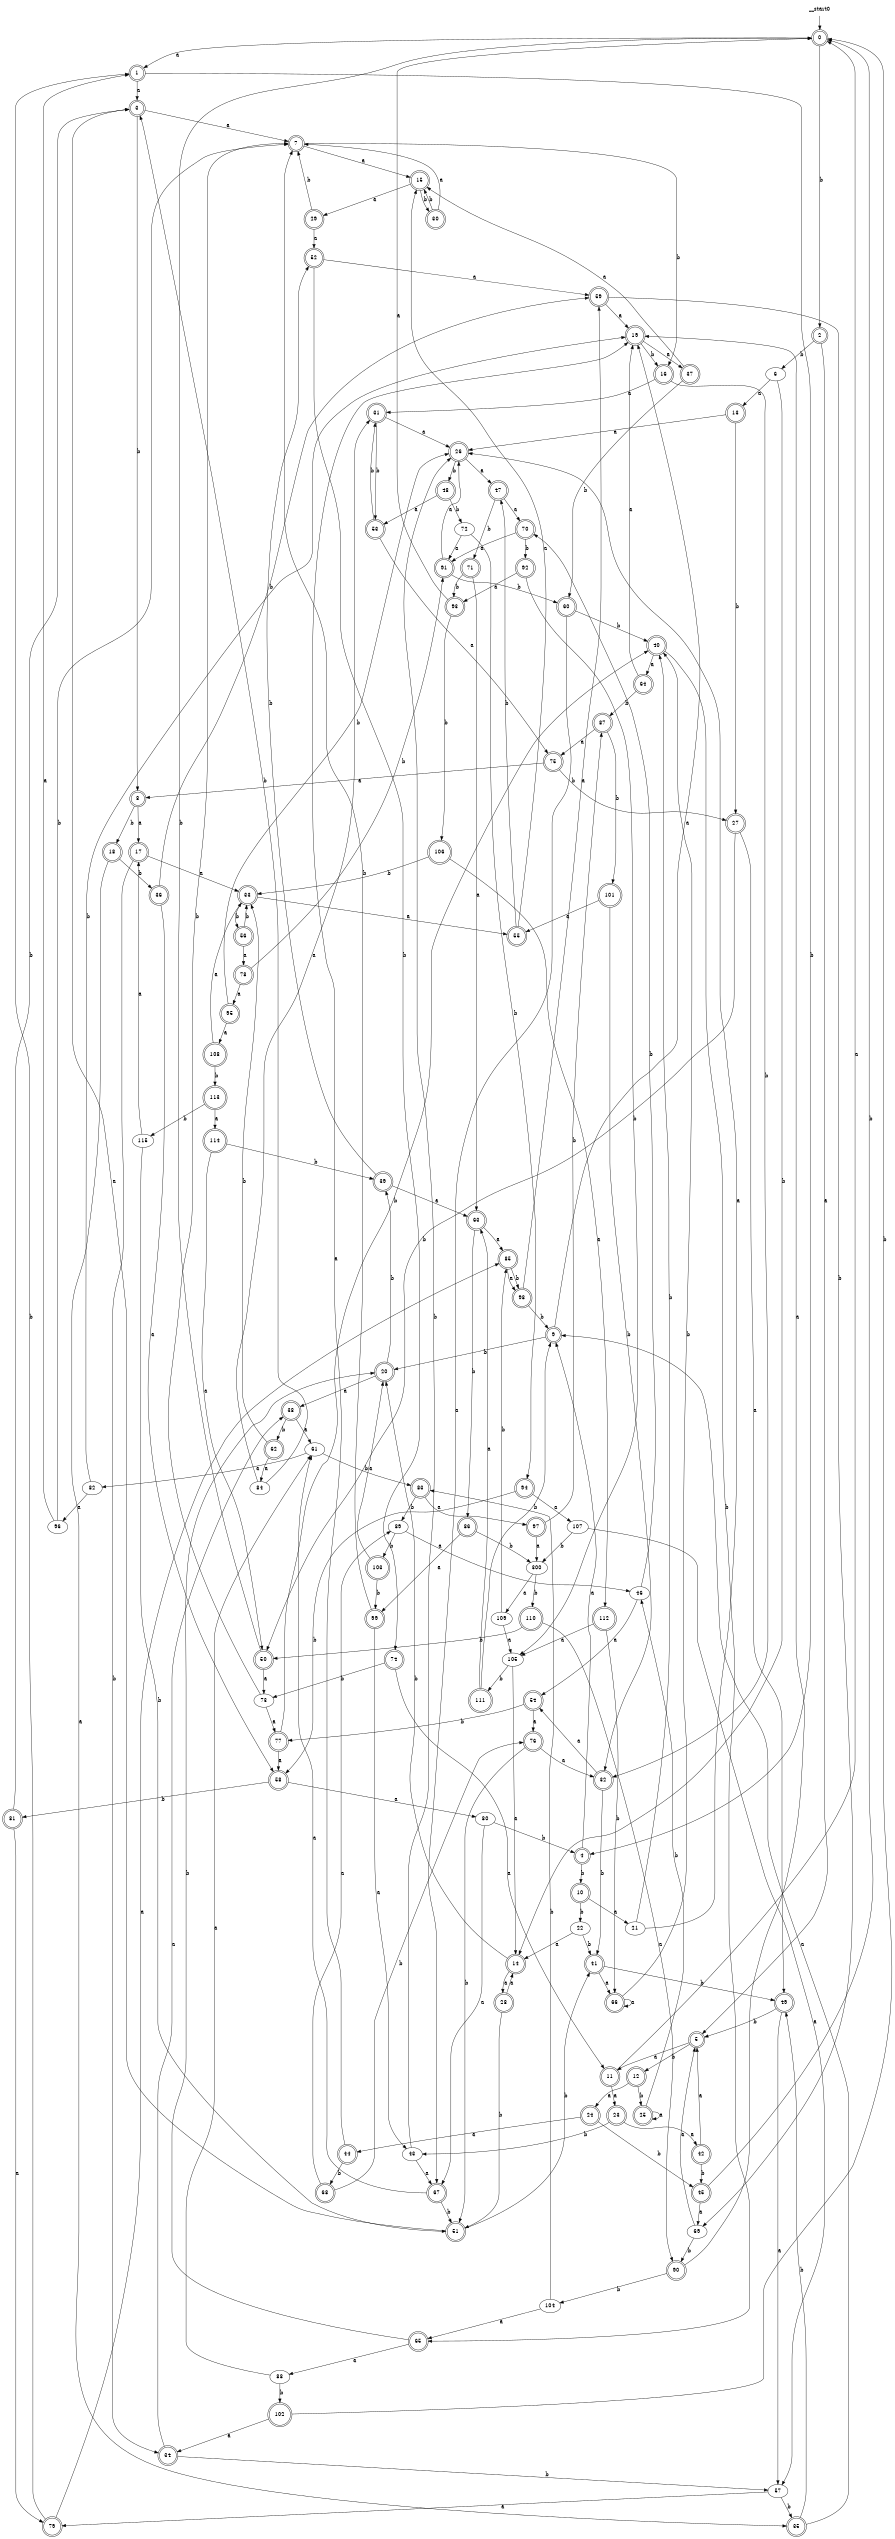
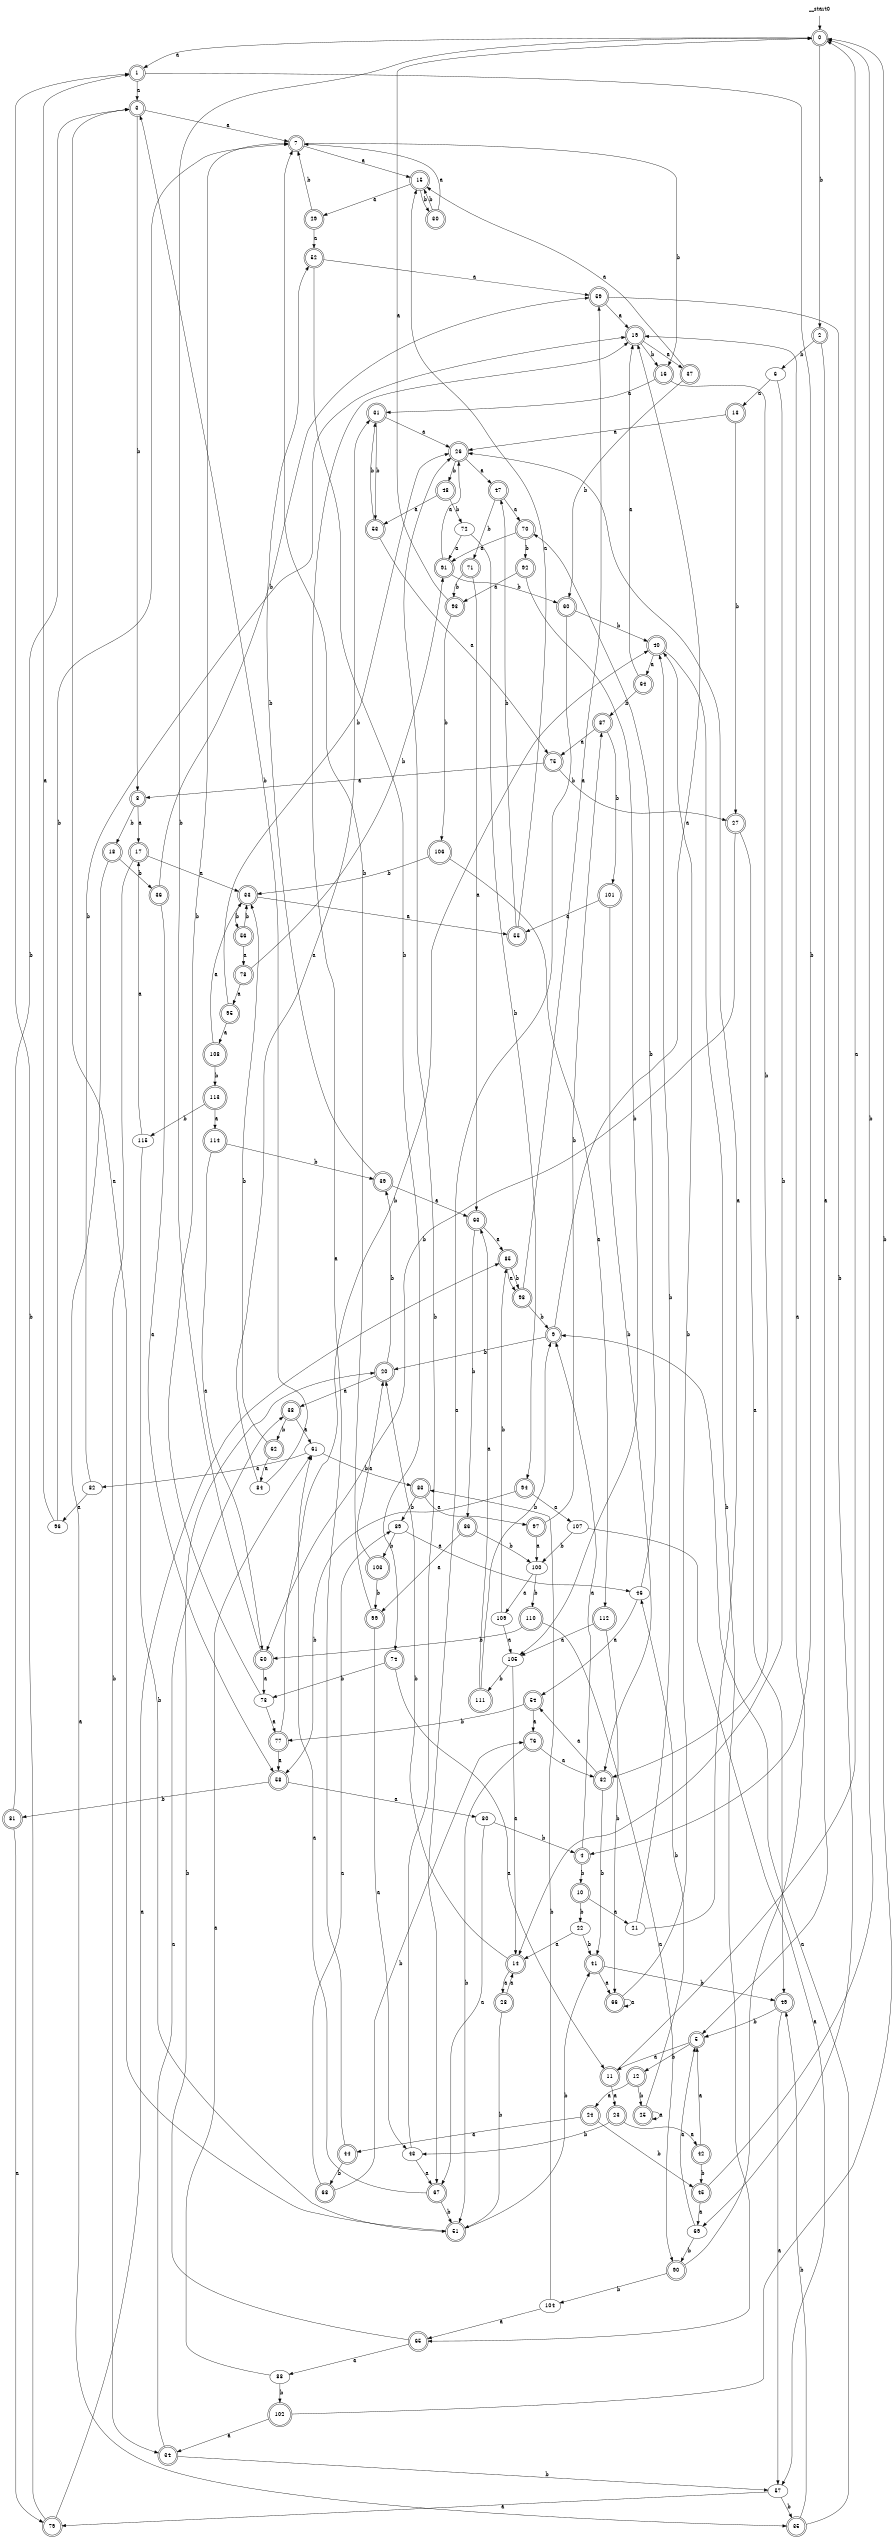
(537, 1568) -> (537, 1568)
